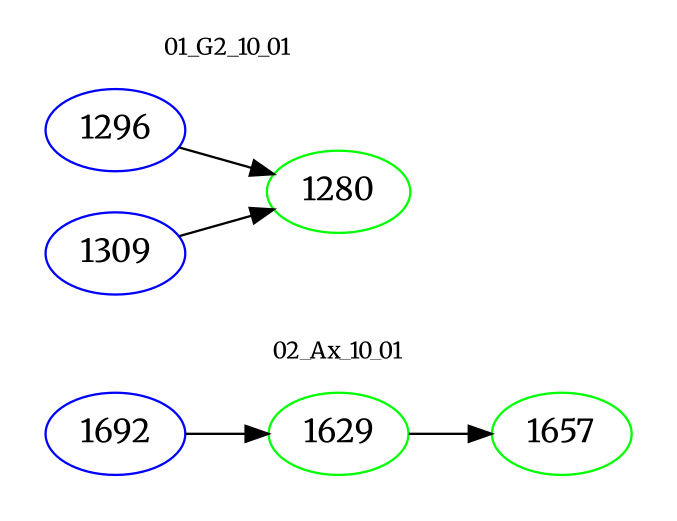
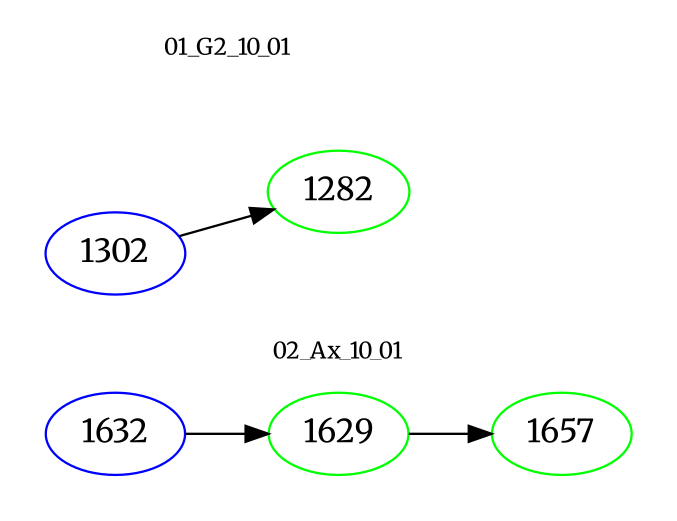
(115, 130) -> none
(339, 192) -> (339, 192)
(115, 253) -> (115, 253)
(115, 434) -> (115, 434)
